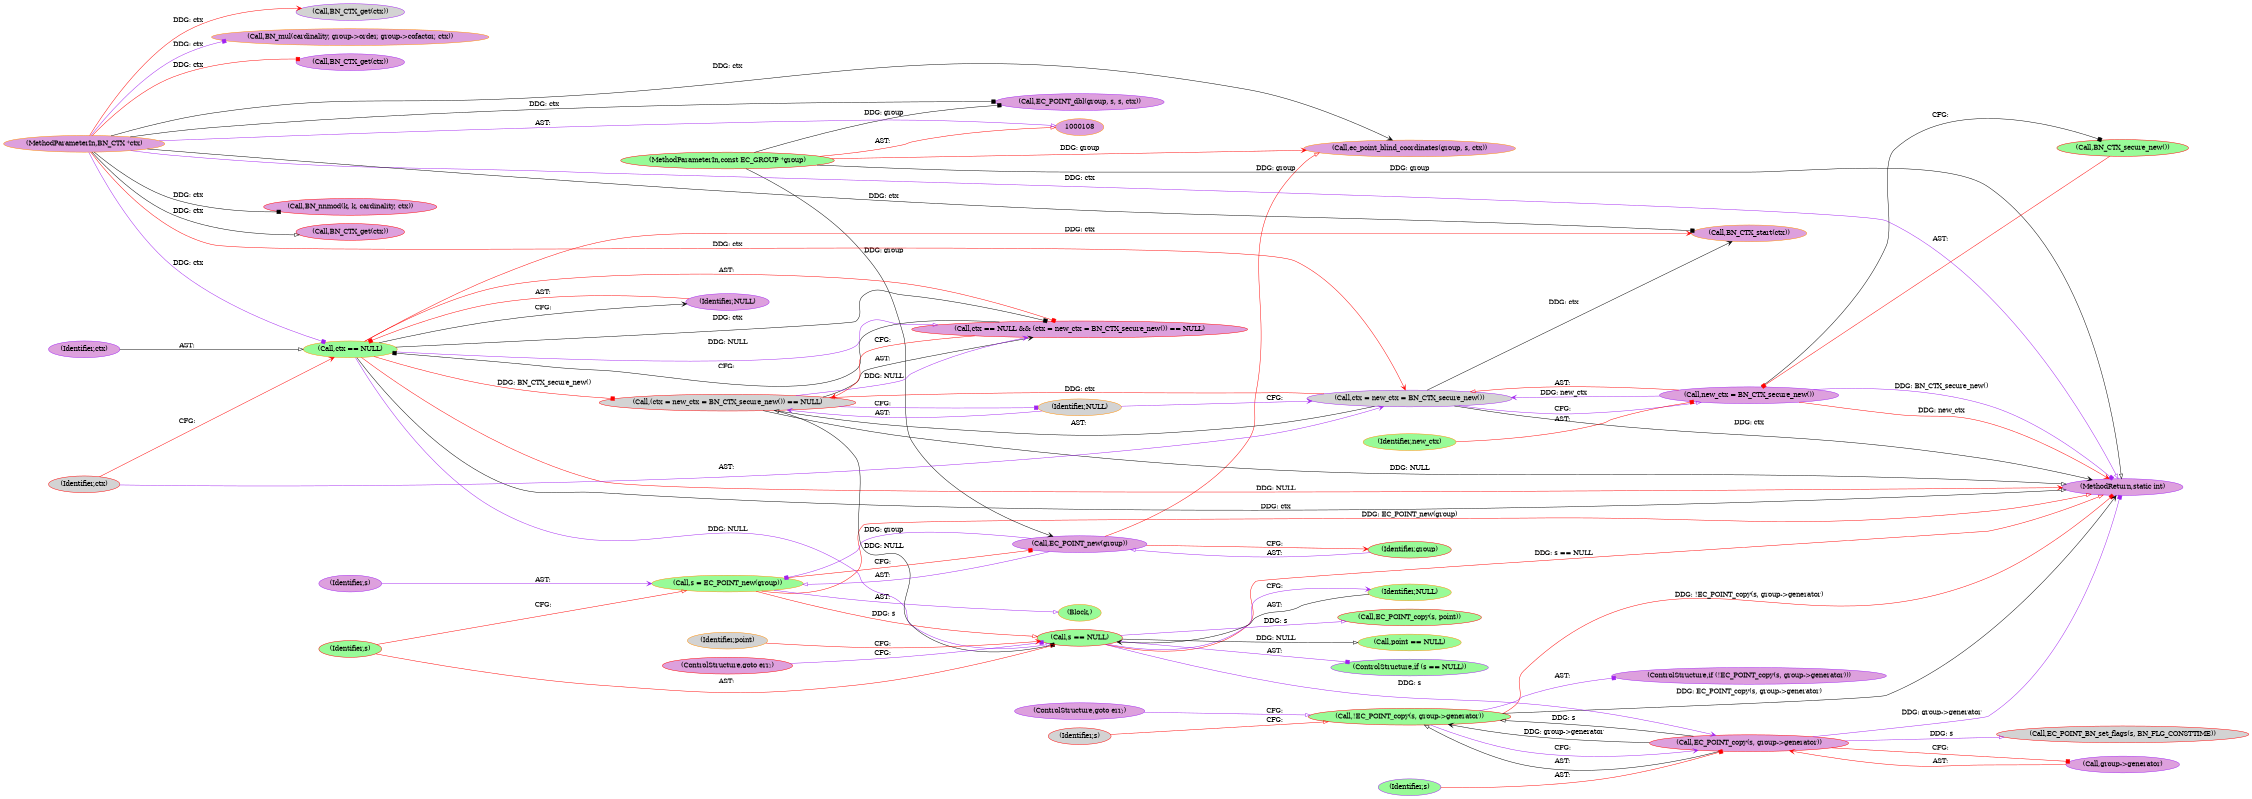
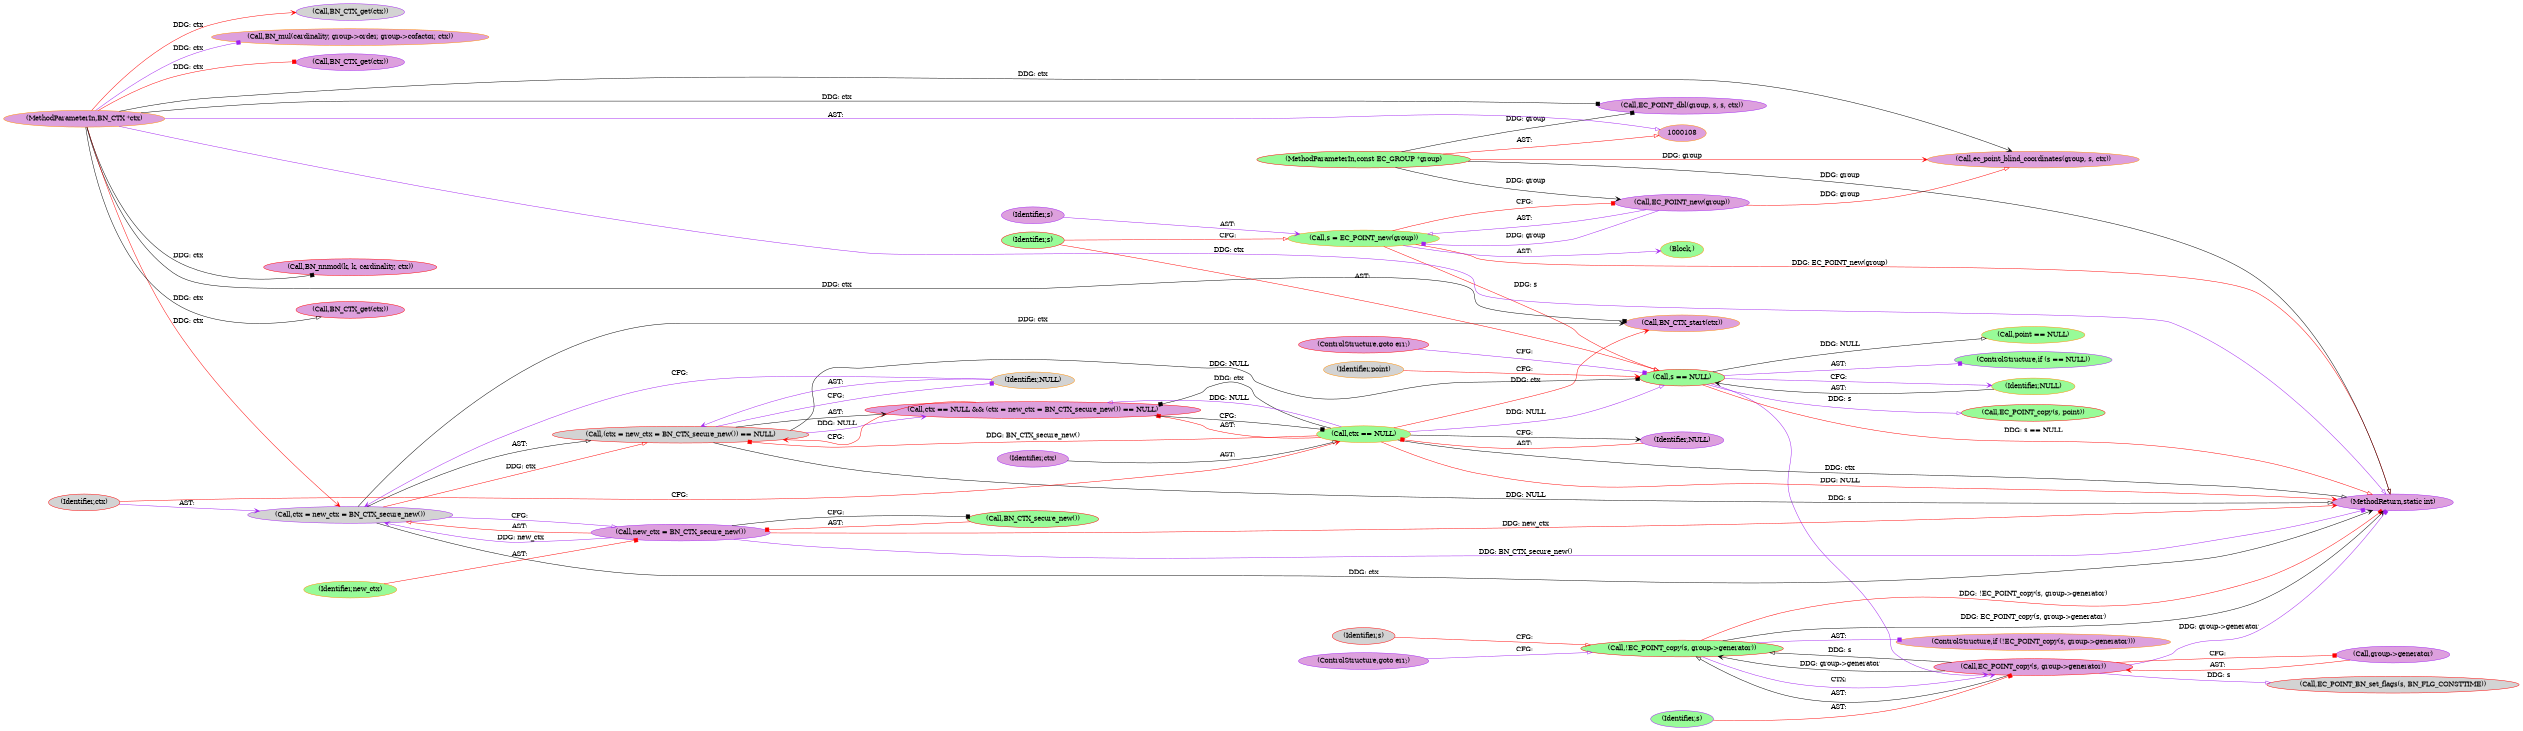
(182, 274) -> none
(1410, 550) -> none
(913, 605) -> (1529, 257)
(1749, 676) -> (2033, 642)
(1564, 748) -> (1840, 680)
